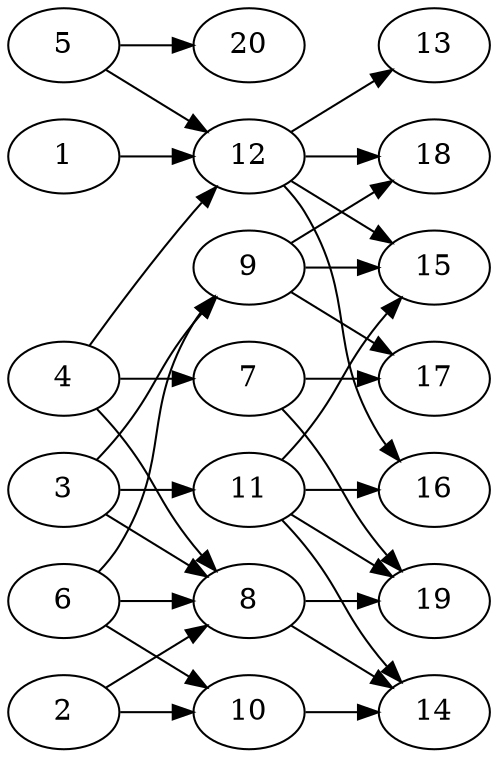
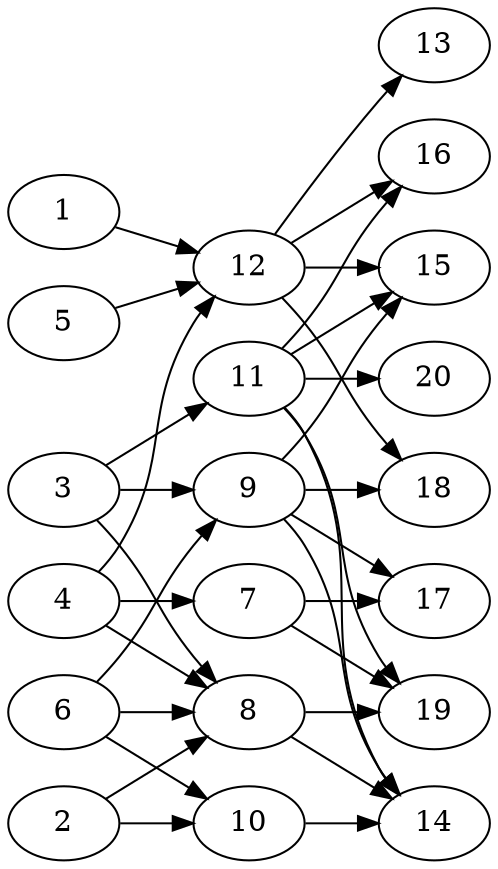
(146, 45) -> (326, 379)
none -> (324, 585)
